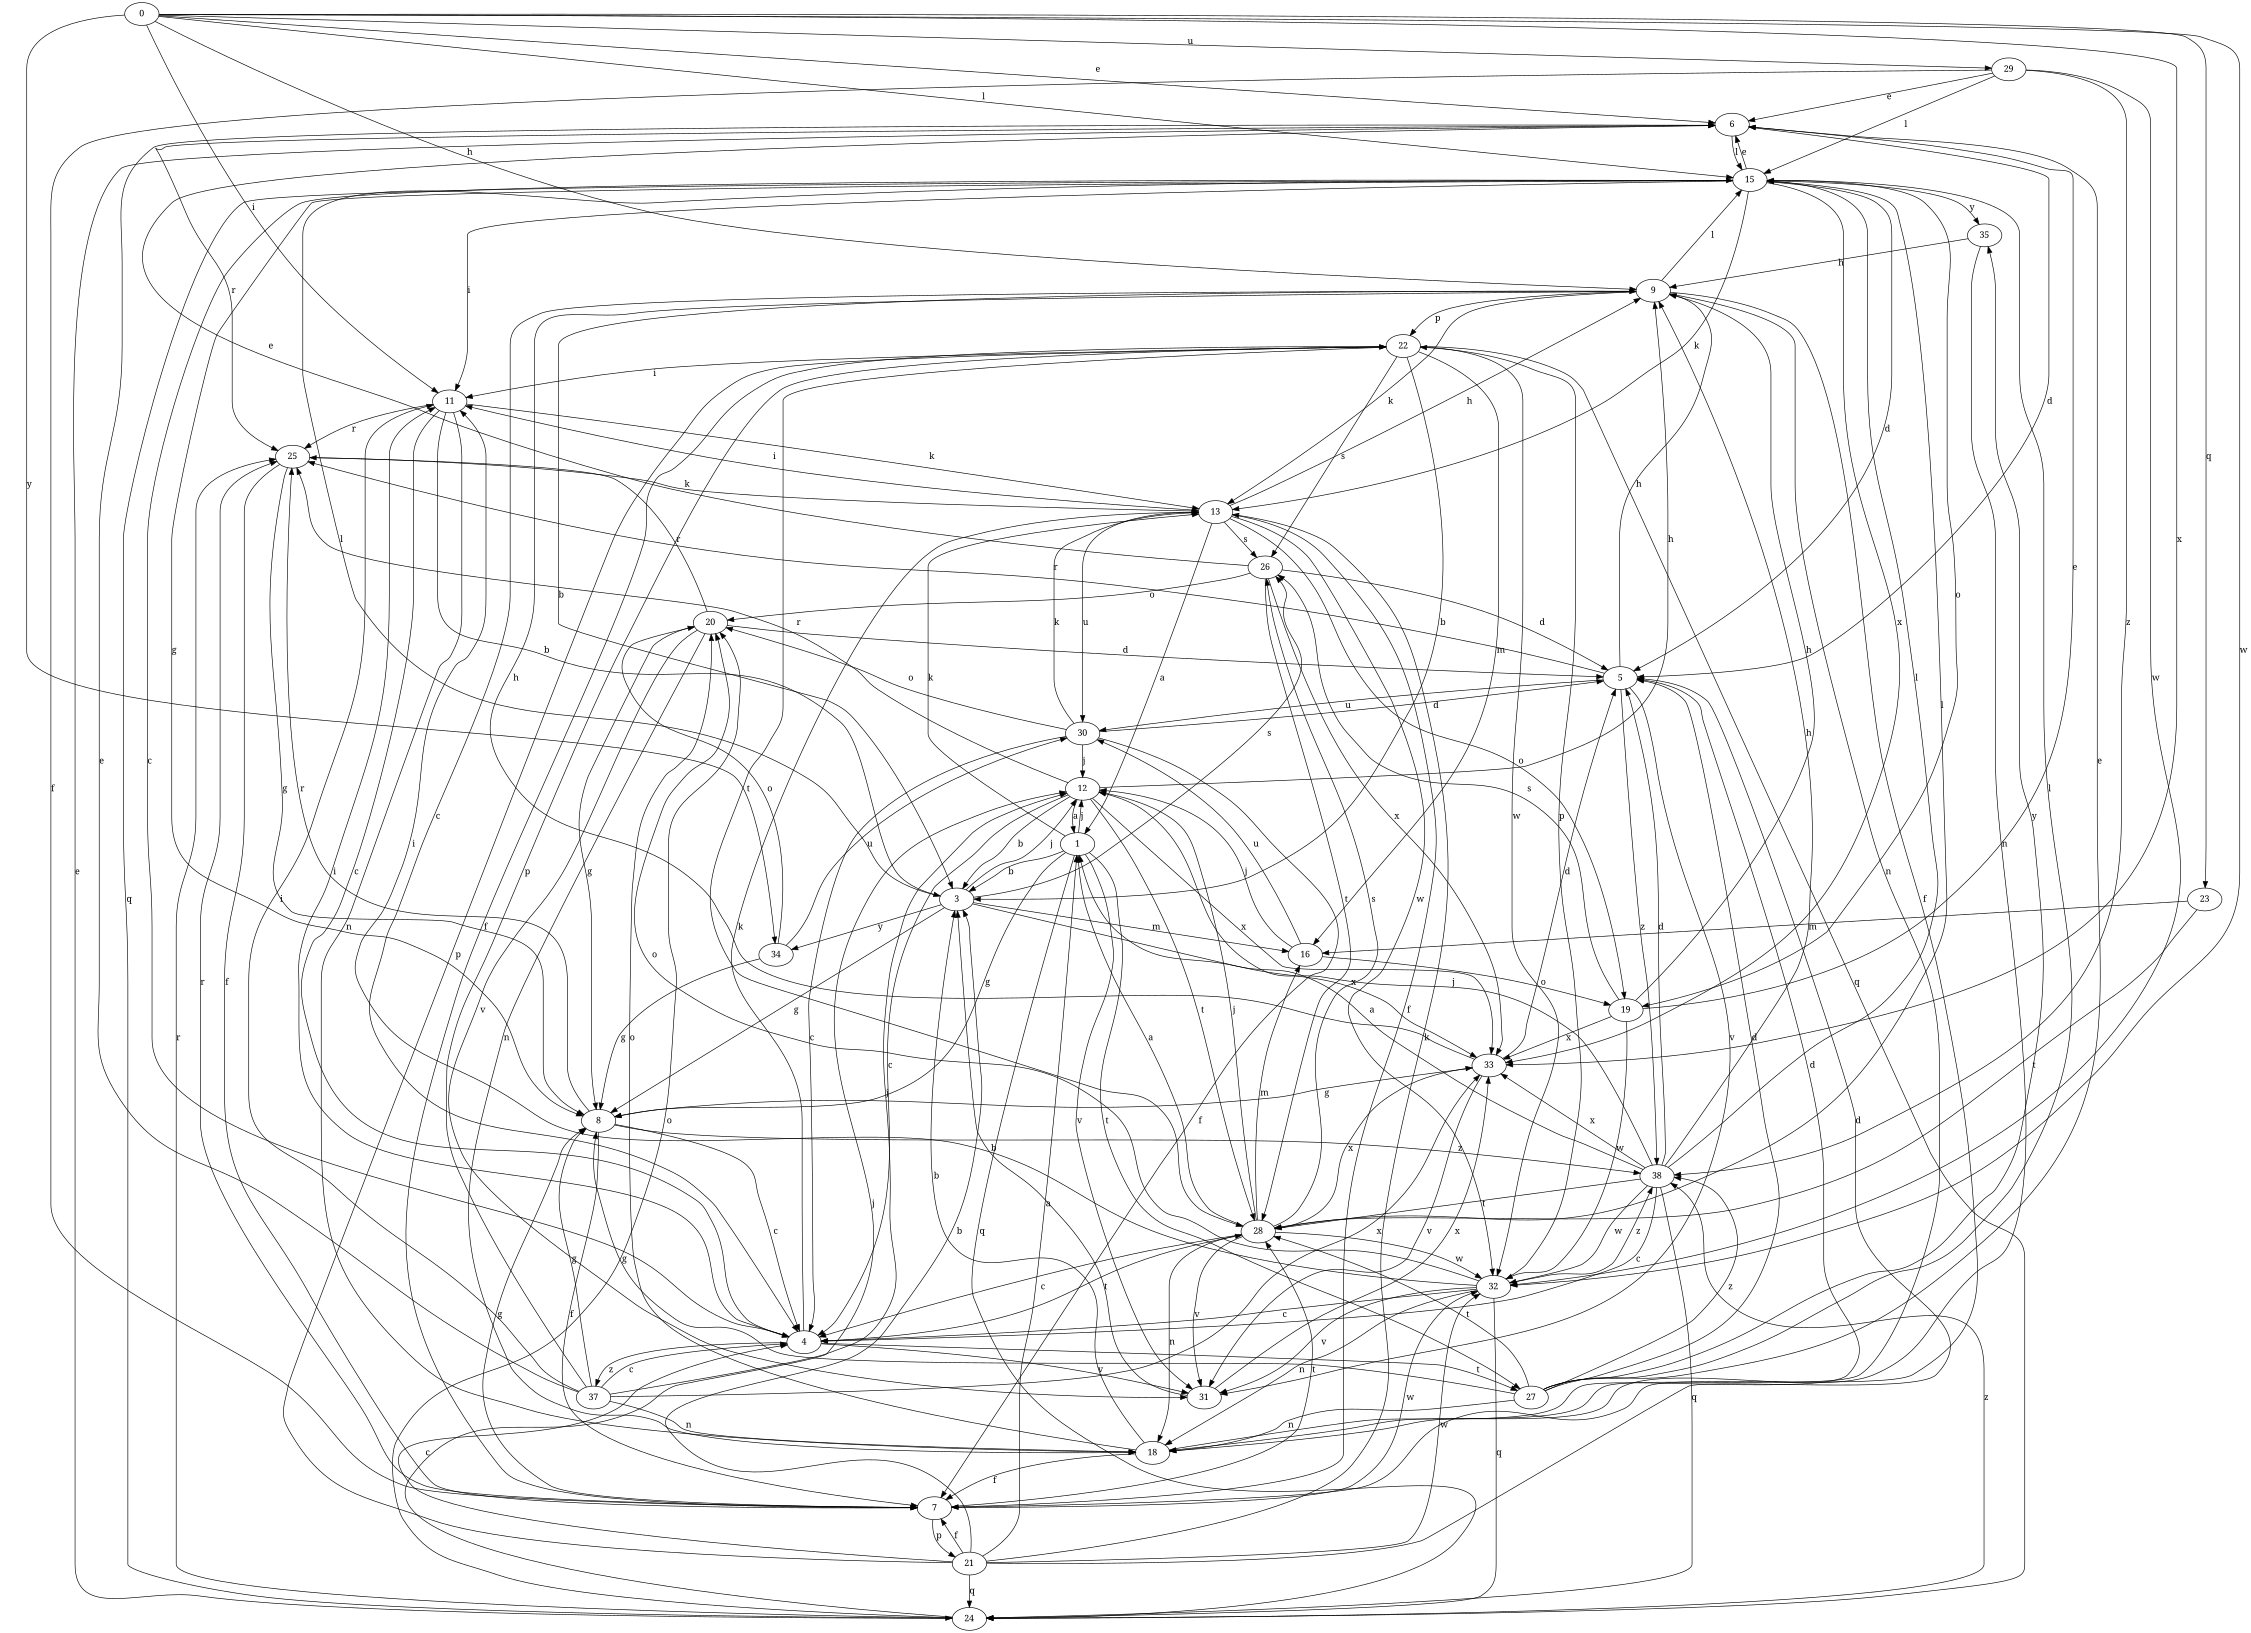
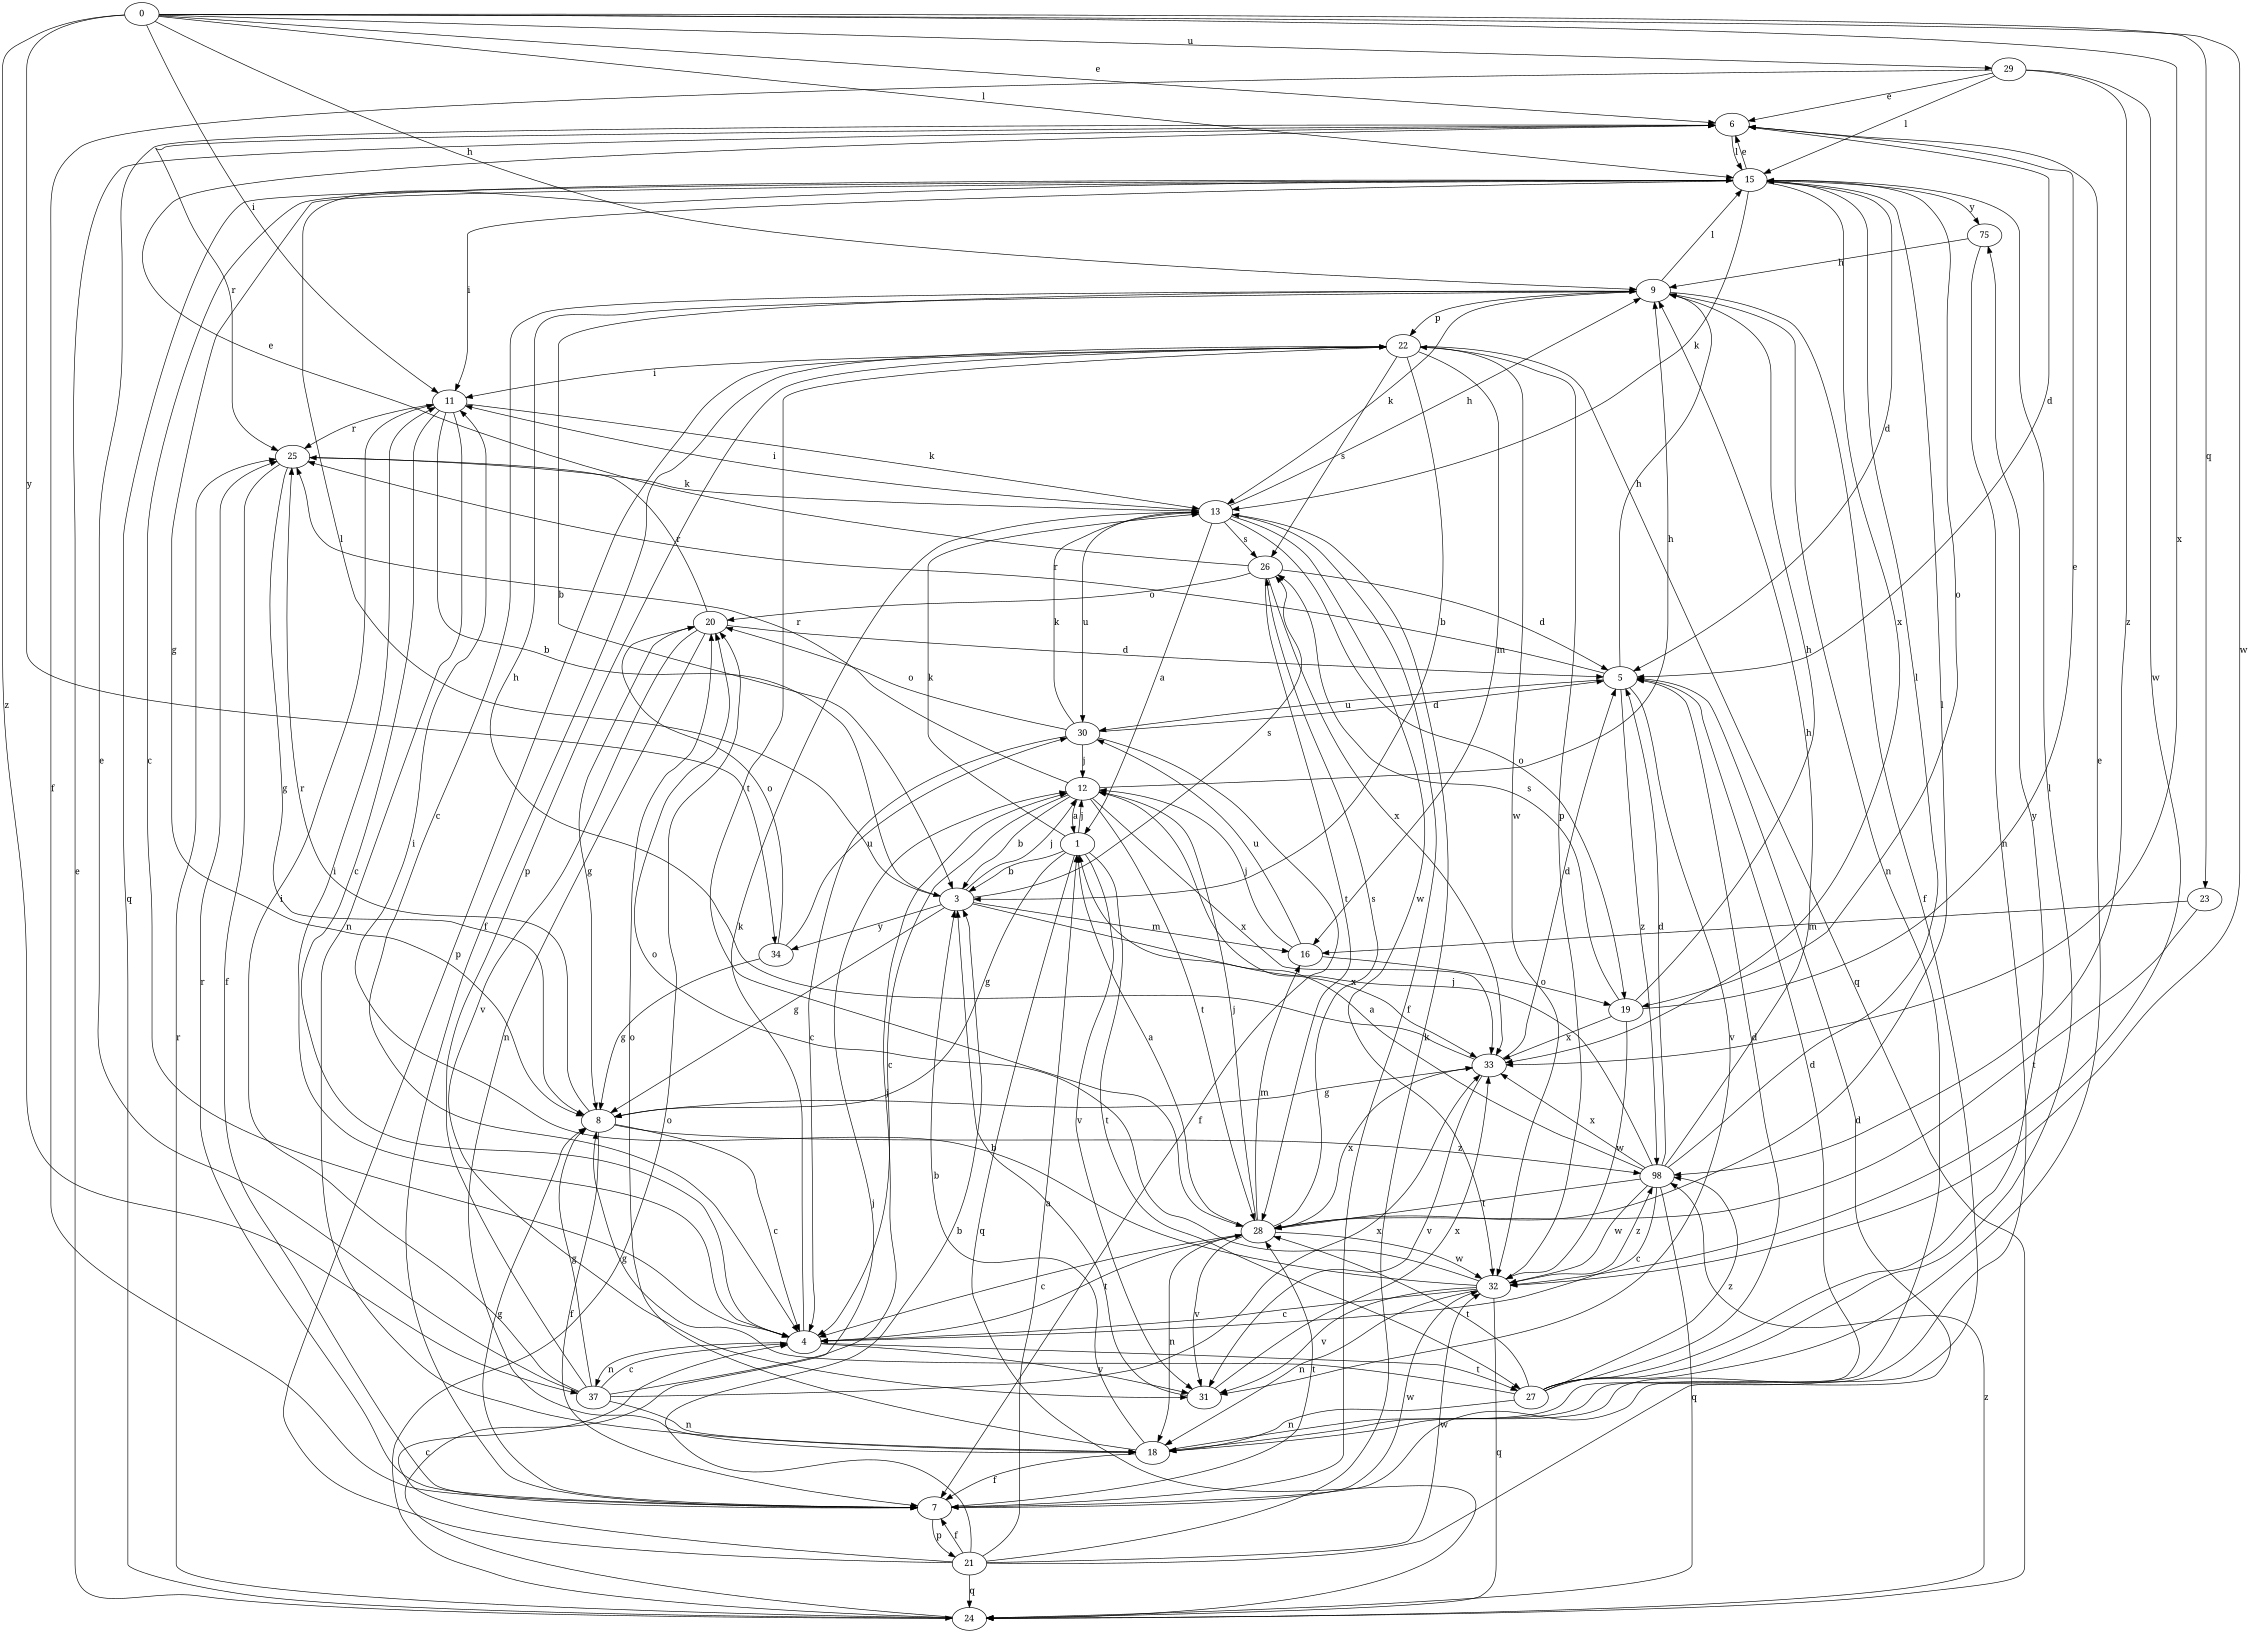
(1985, 235) -> (1985, 235)
none -> (17, 835)
(1657, 1176) -> (1657, 1176)
(611, 1370) -> (611, 1370)
